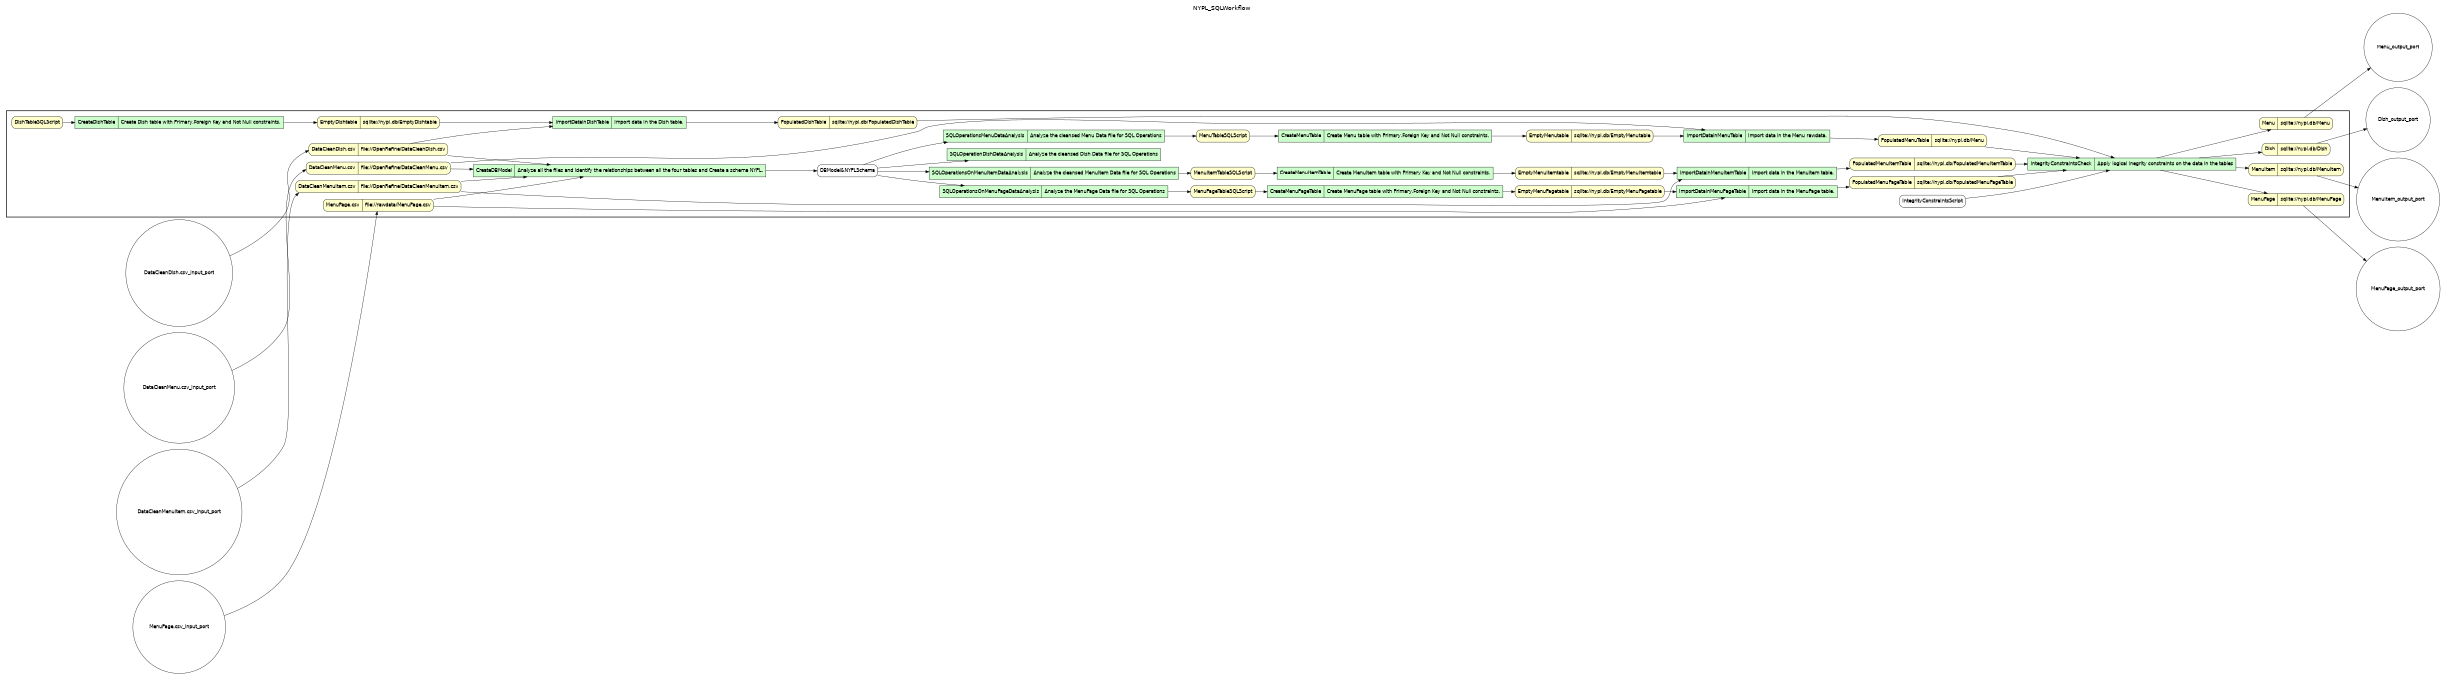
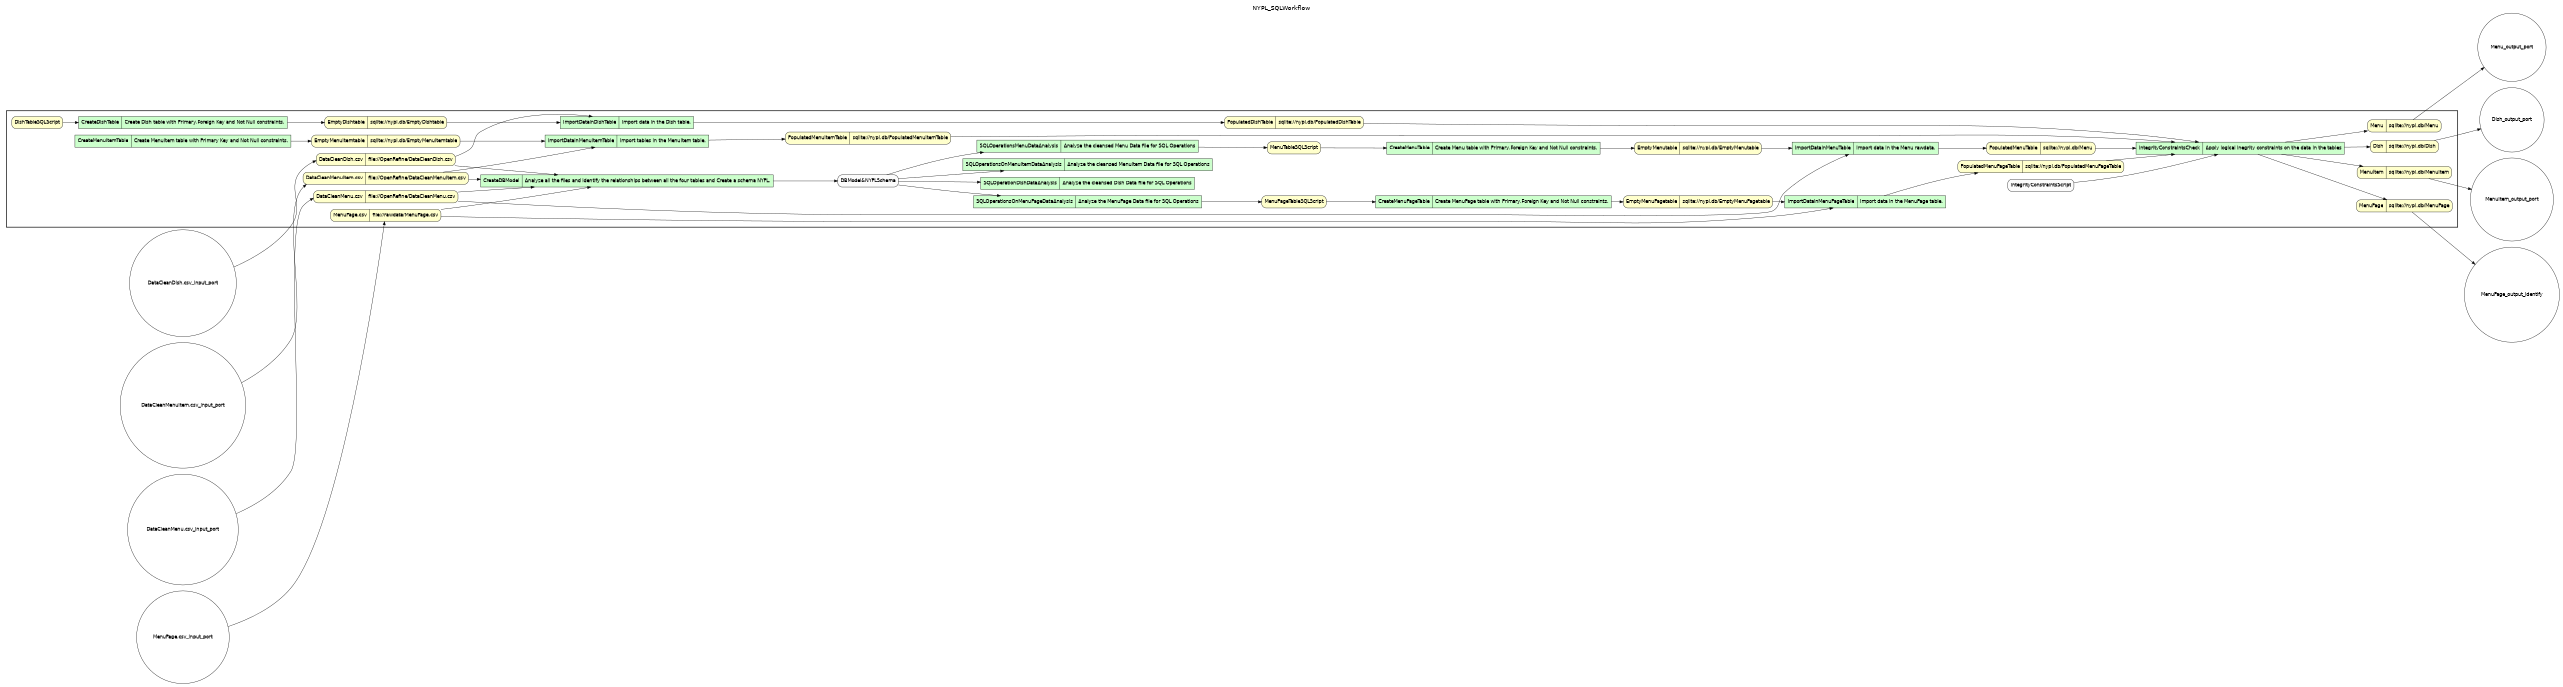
(1223, 173) -> none
(1793, 173) -> (663, 141)
(2398, 289) -> (2512, 295)
